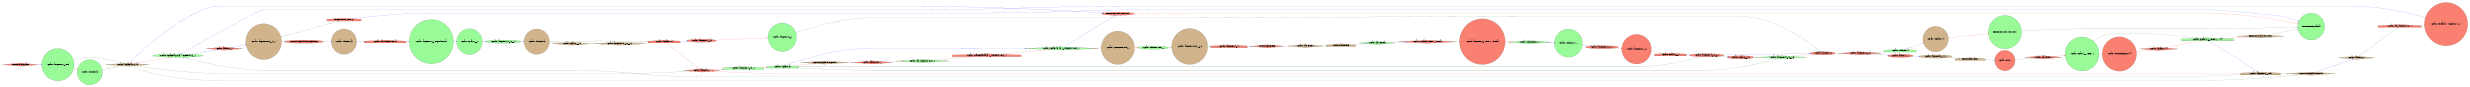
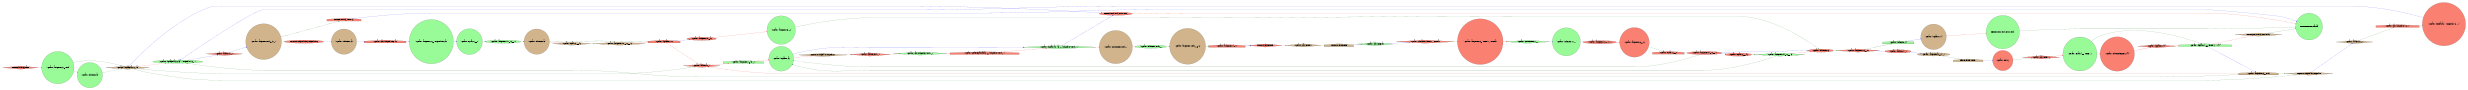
(782, 67) -> (781, 59)
